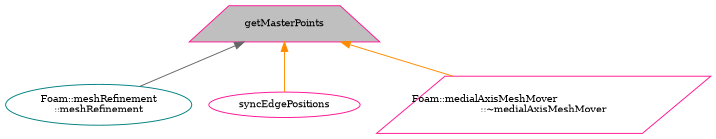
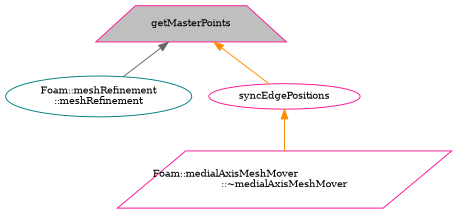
(402, 60) -> (284, 135)
